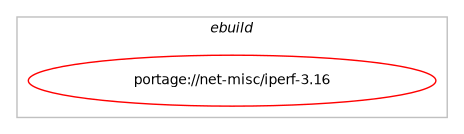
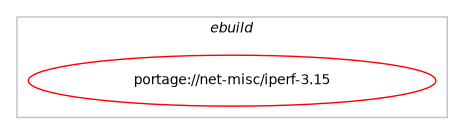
(232, 81) -> (232, 81)
